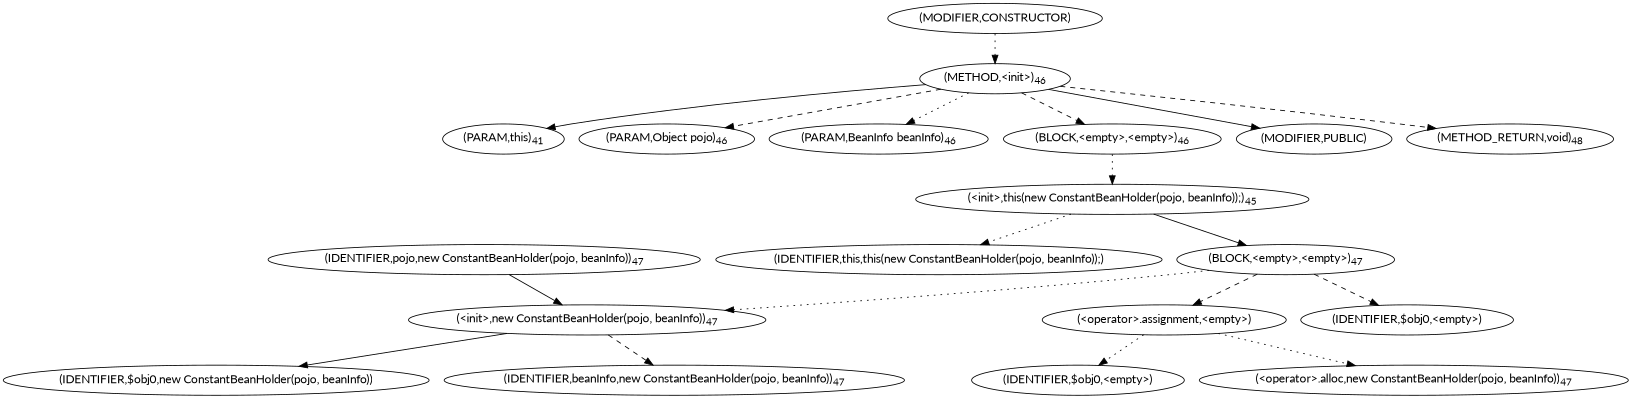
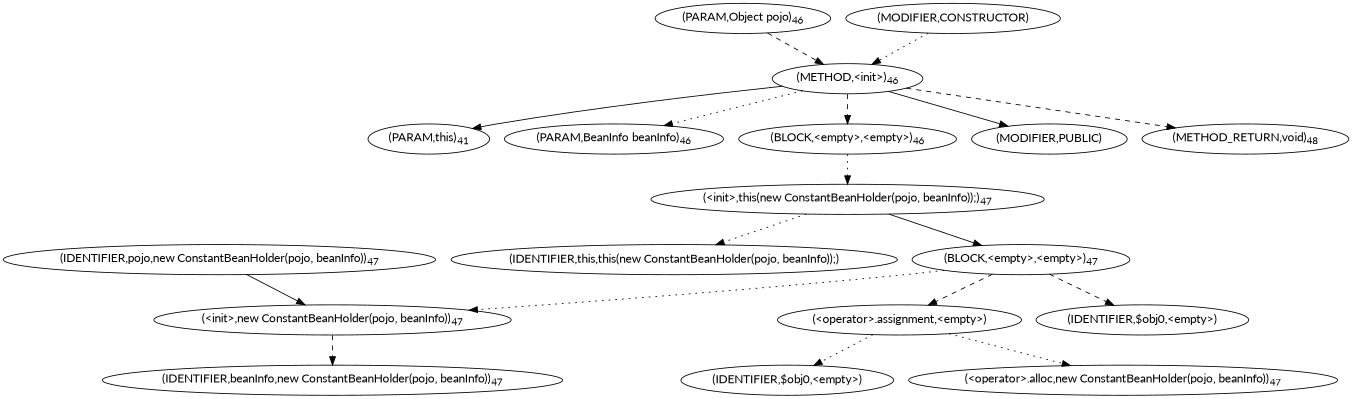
(837, 108) -> (792, 47)
(1251, 198) -> (986, 198)
(216, 380) -> none
